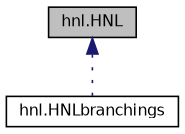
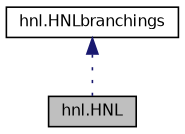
(92, 75) -> (92, 75)
